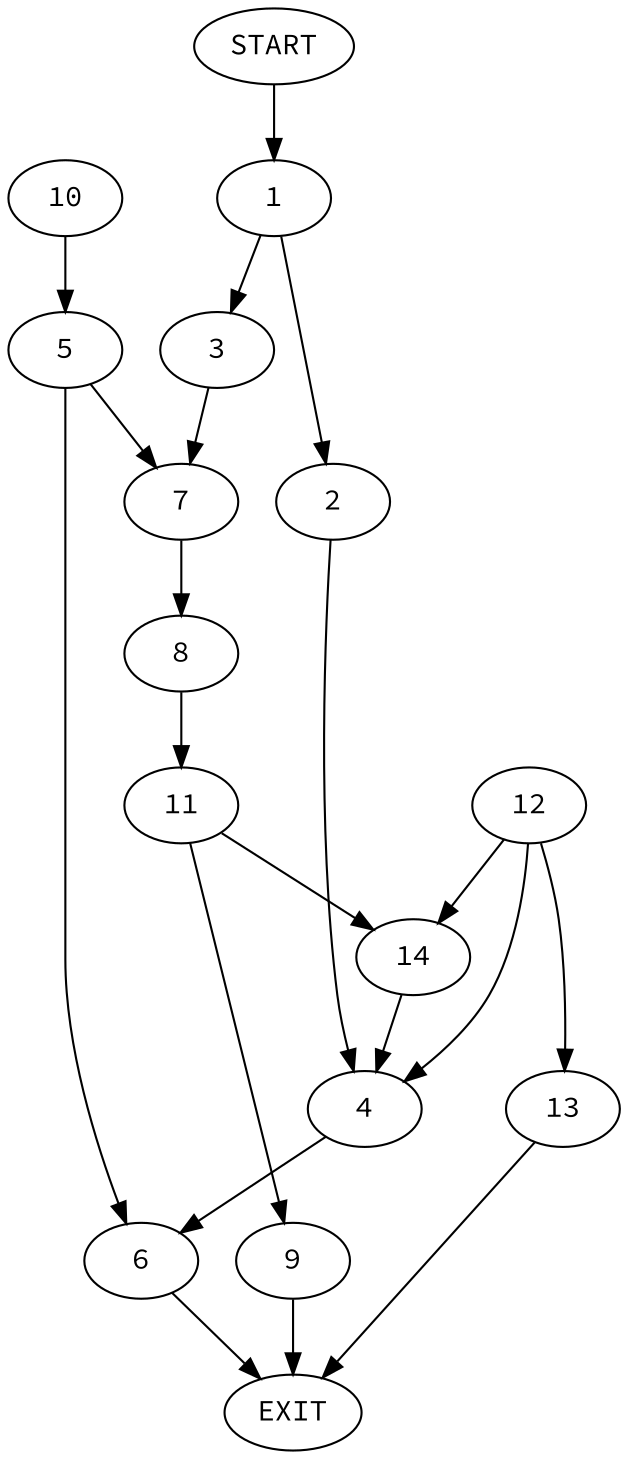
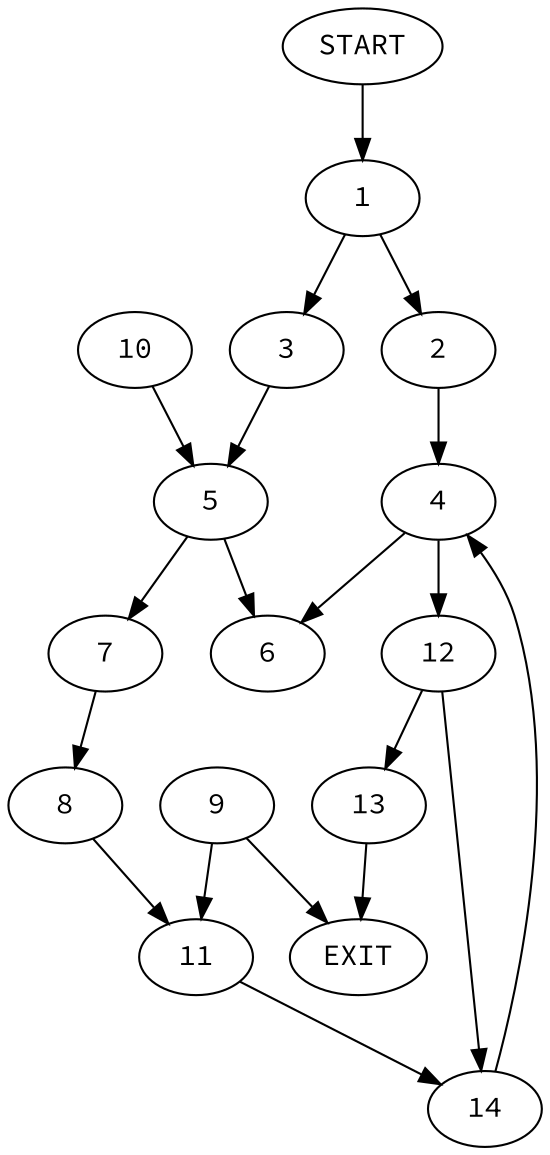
(202, 415) -> (254, 416)
(502, 969) -> (439, 567)
(235, 1022) -> (208, 870)
(208, 1328) -> none
